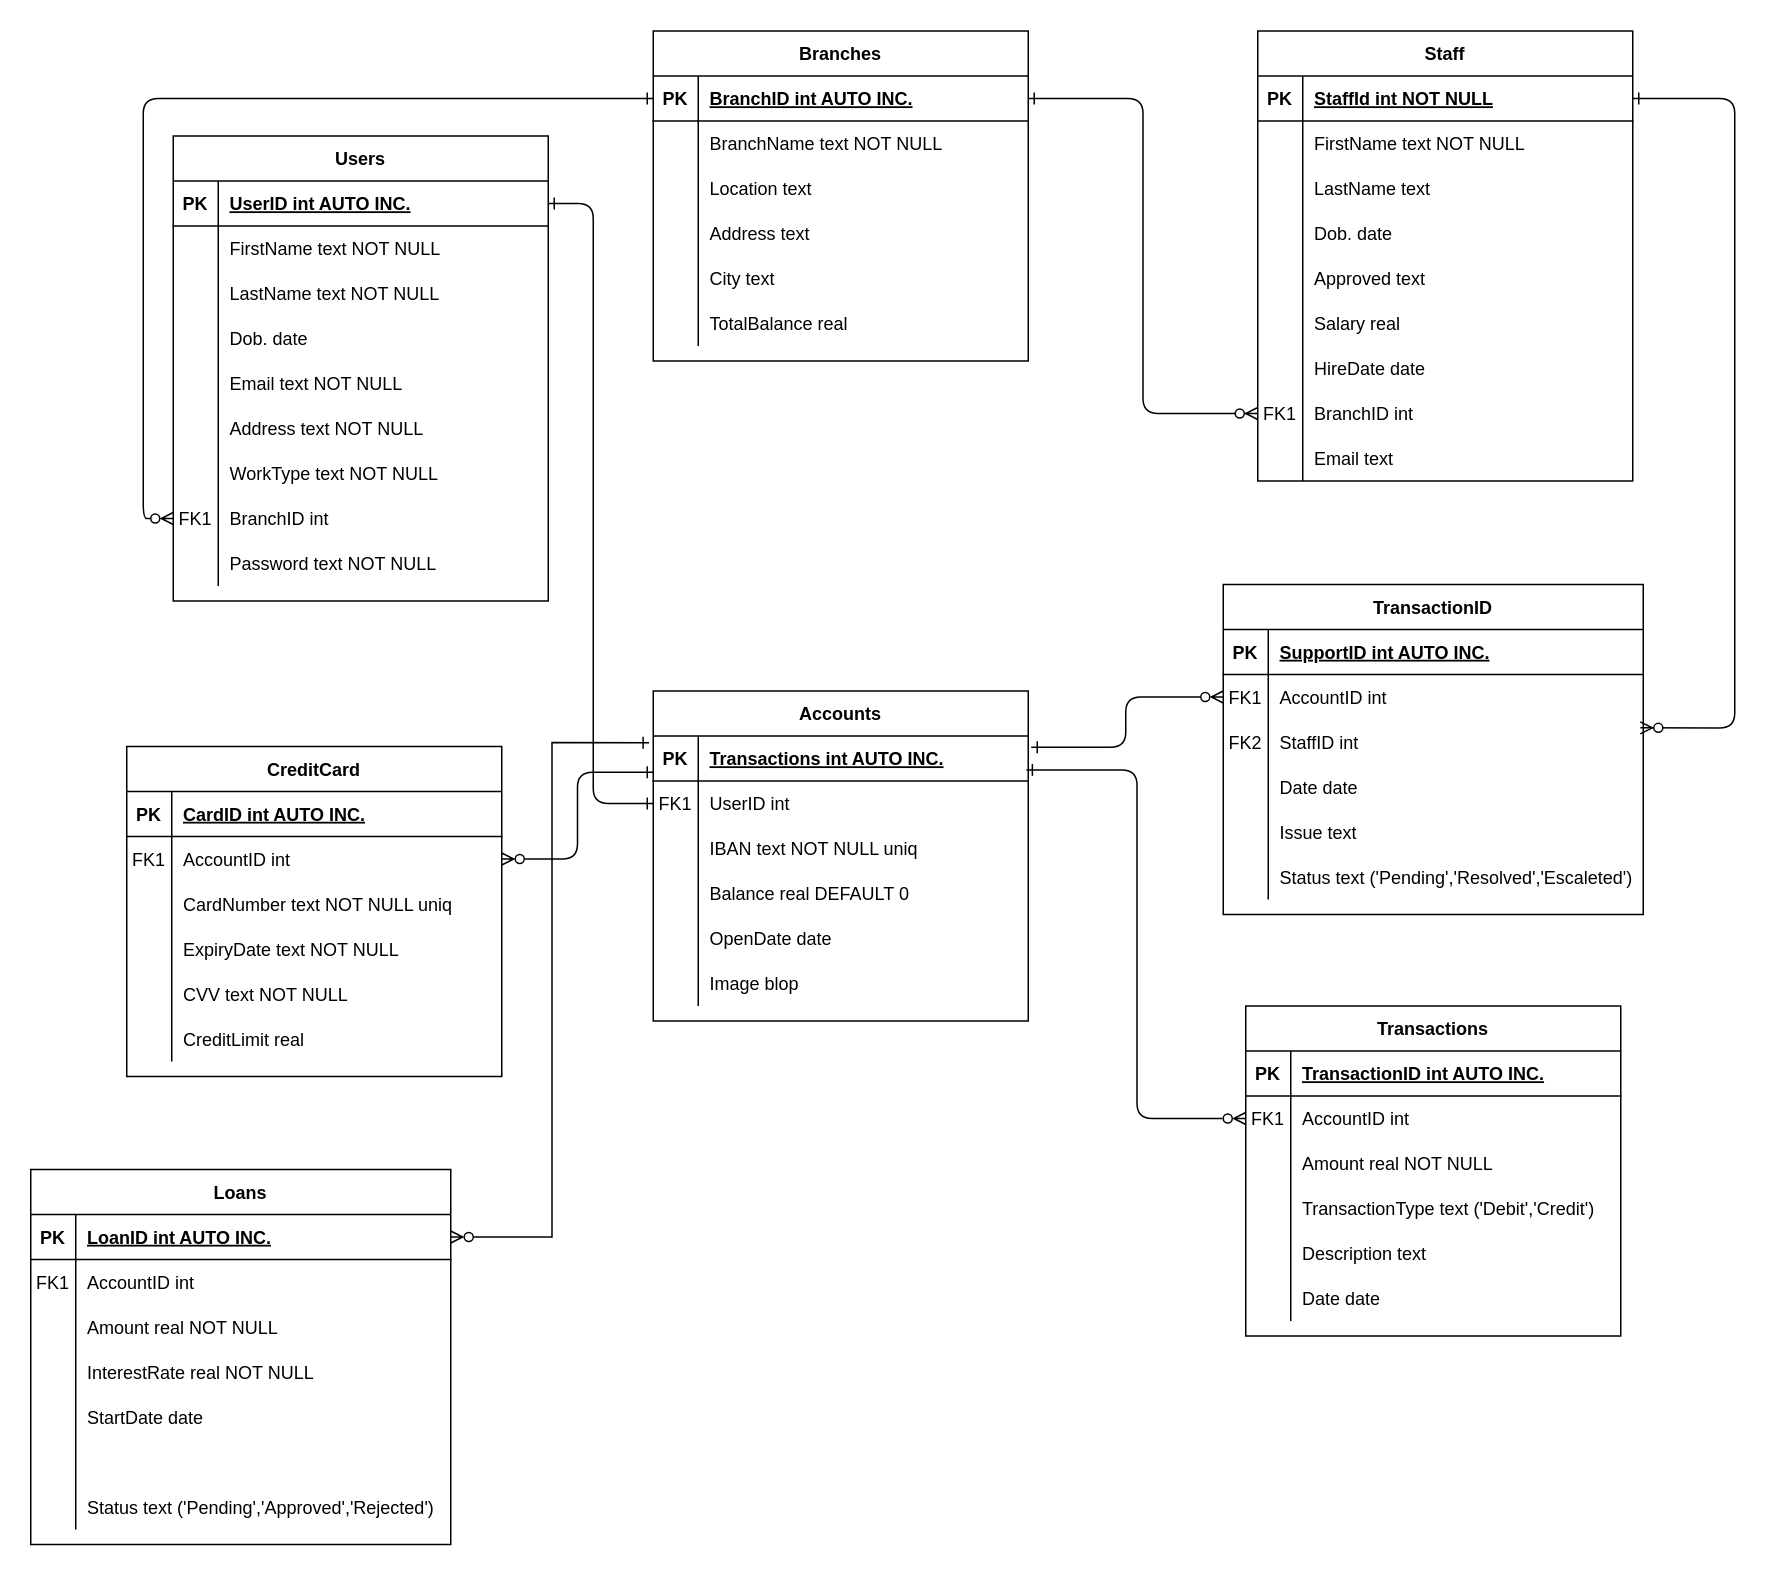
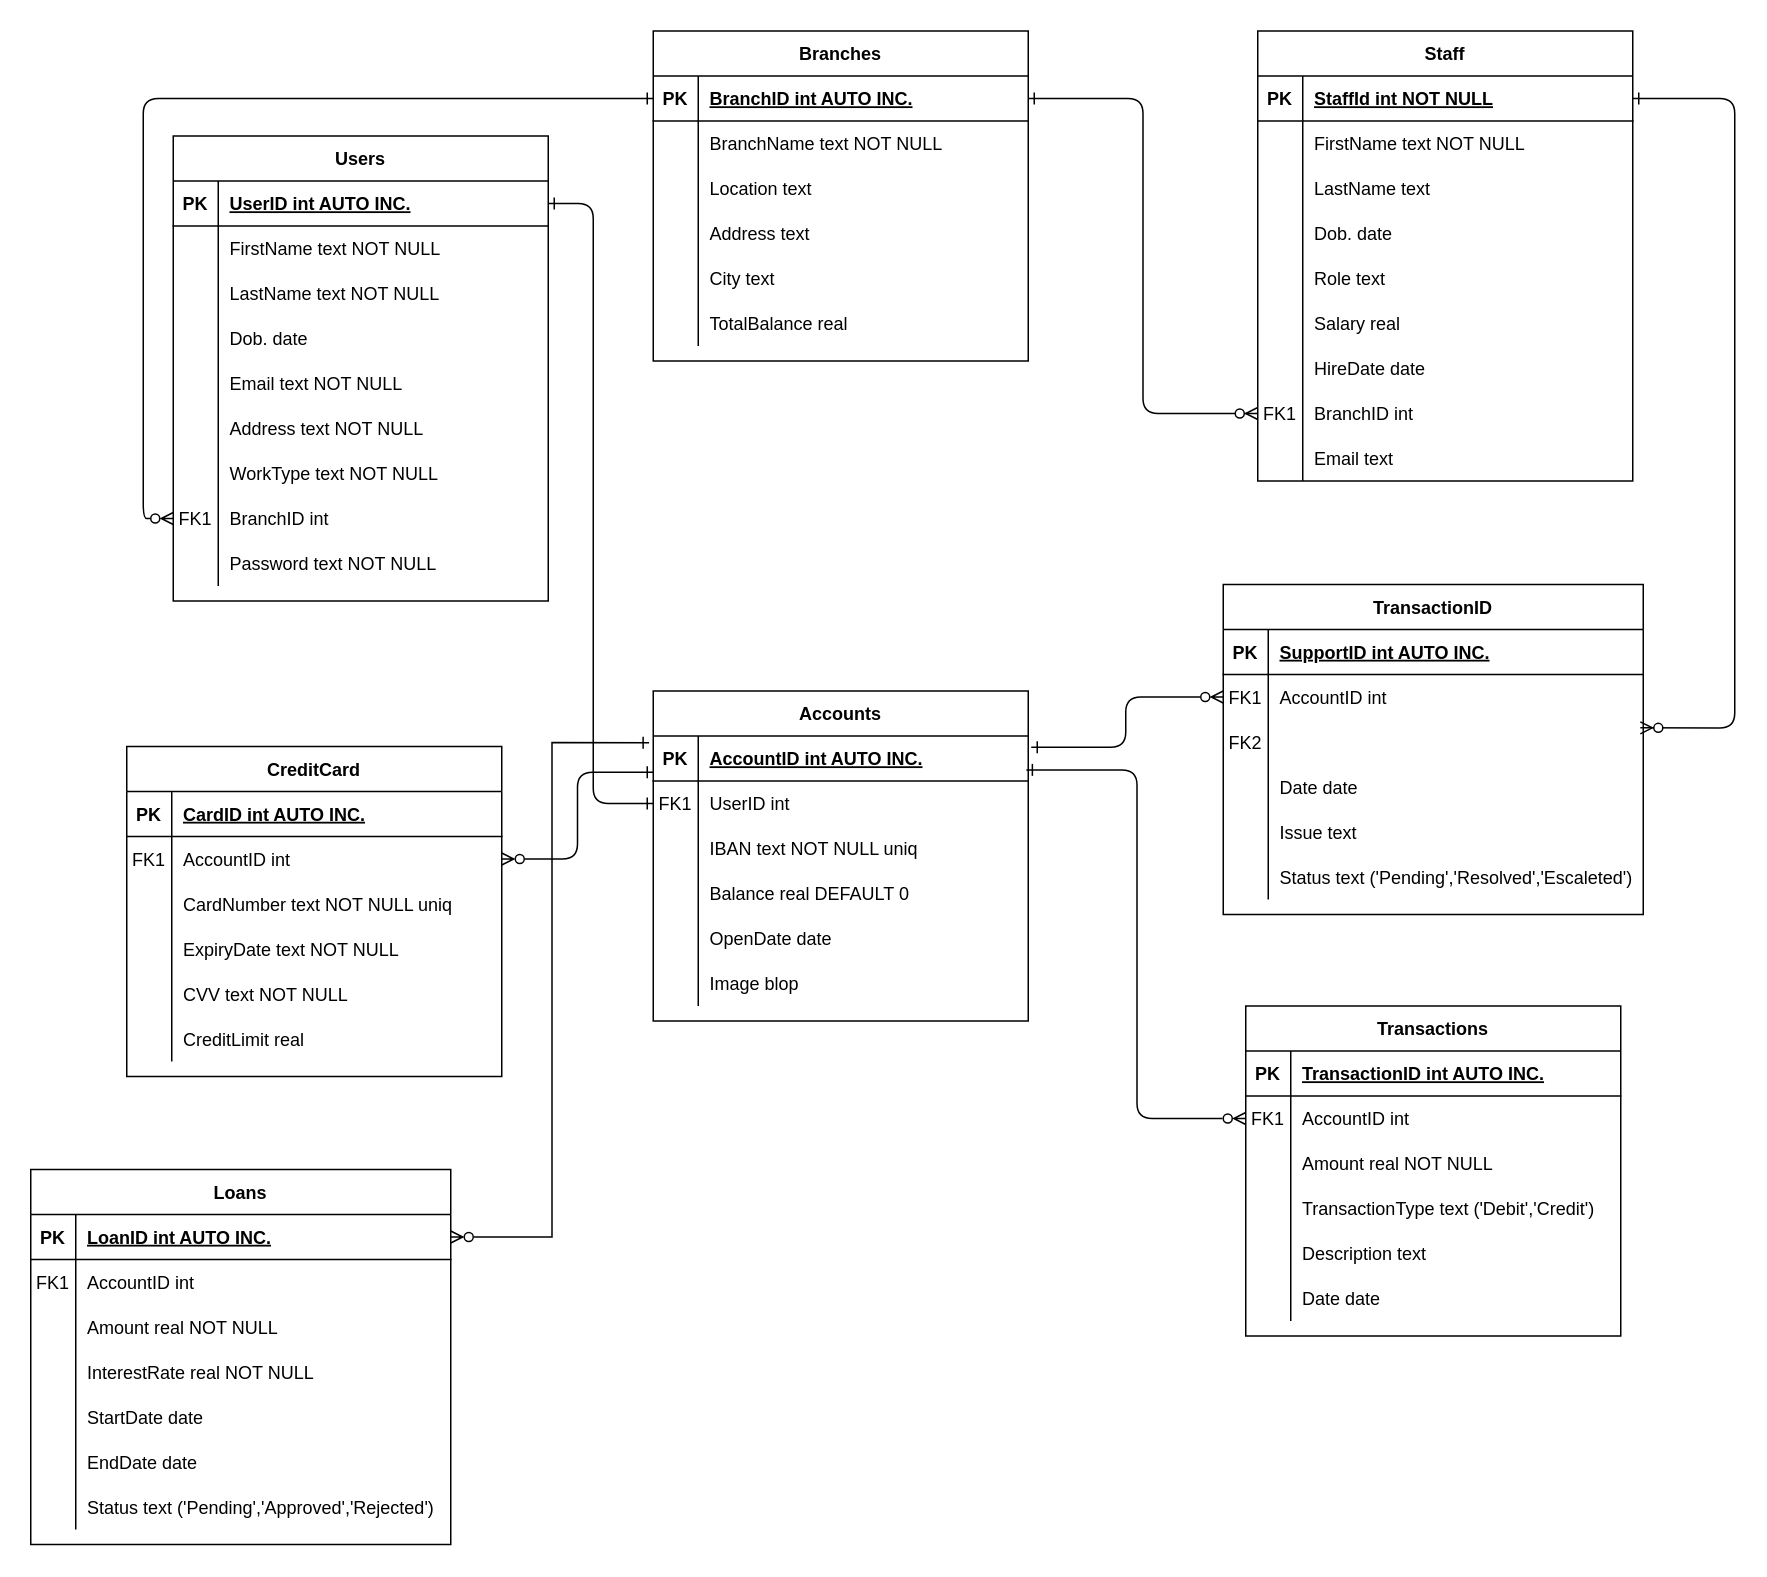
(1377, 279) -> (1355, 279)
(1456, 742) -> none
(827, 759) -> (814, 759)
none -> (263, 1462)
